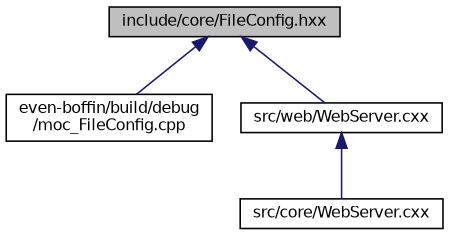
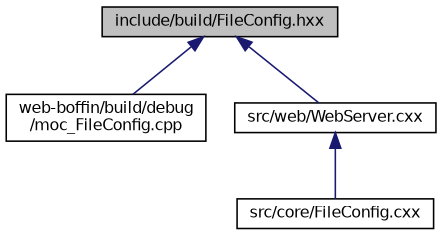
(225, 22) -> (220, 22)
(109, 118) -> (106, 118)
(342, 214) -> (335, 214)
